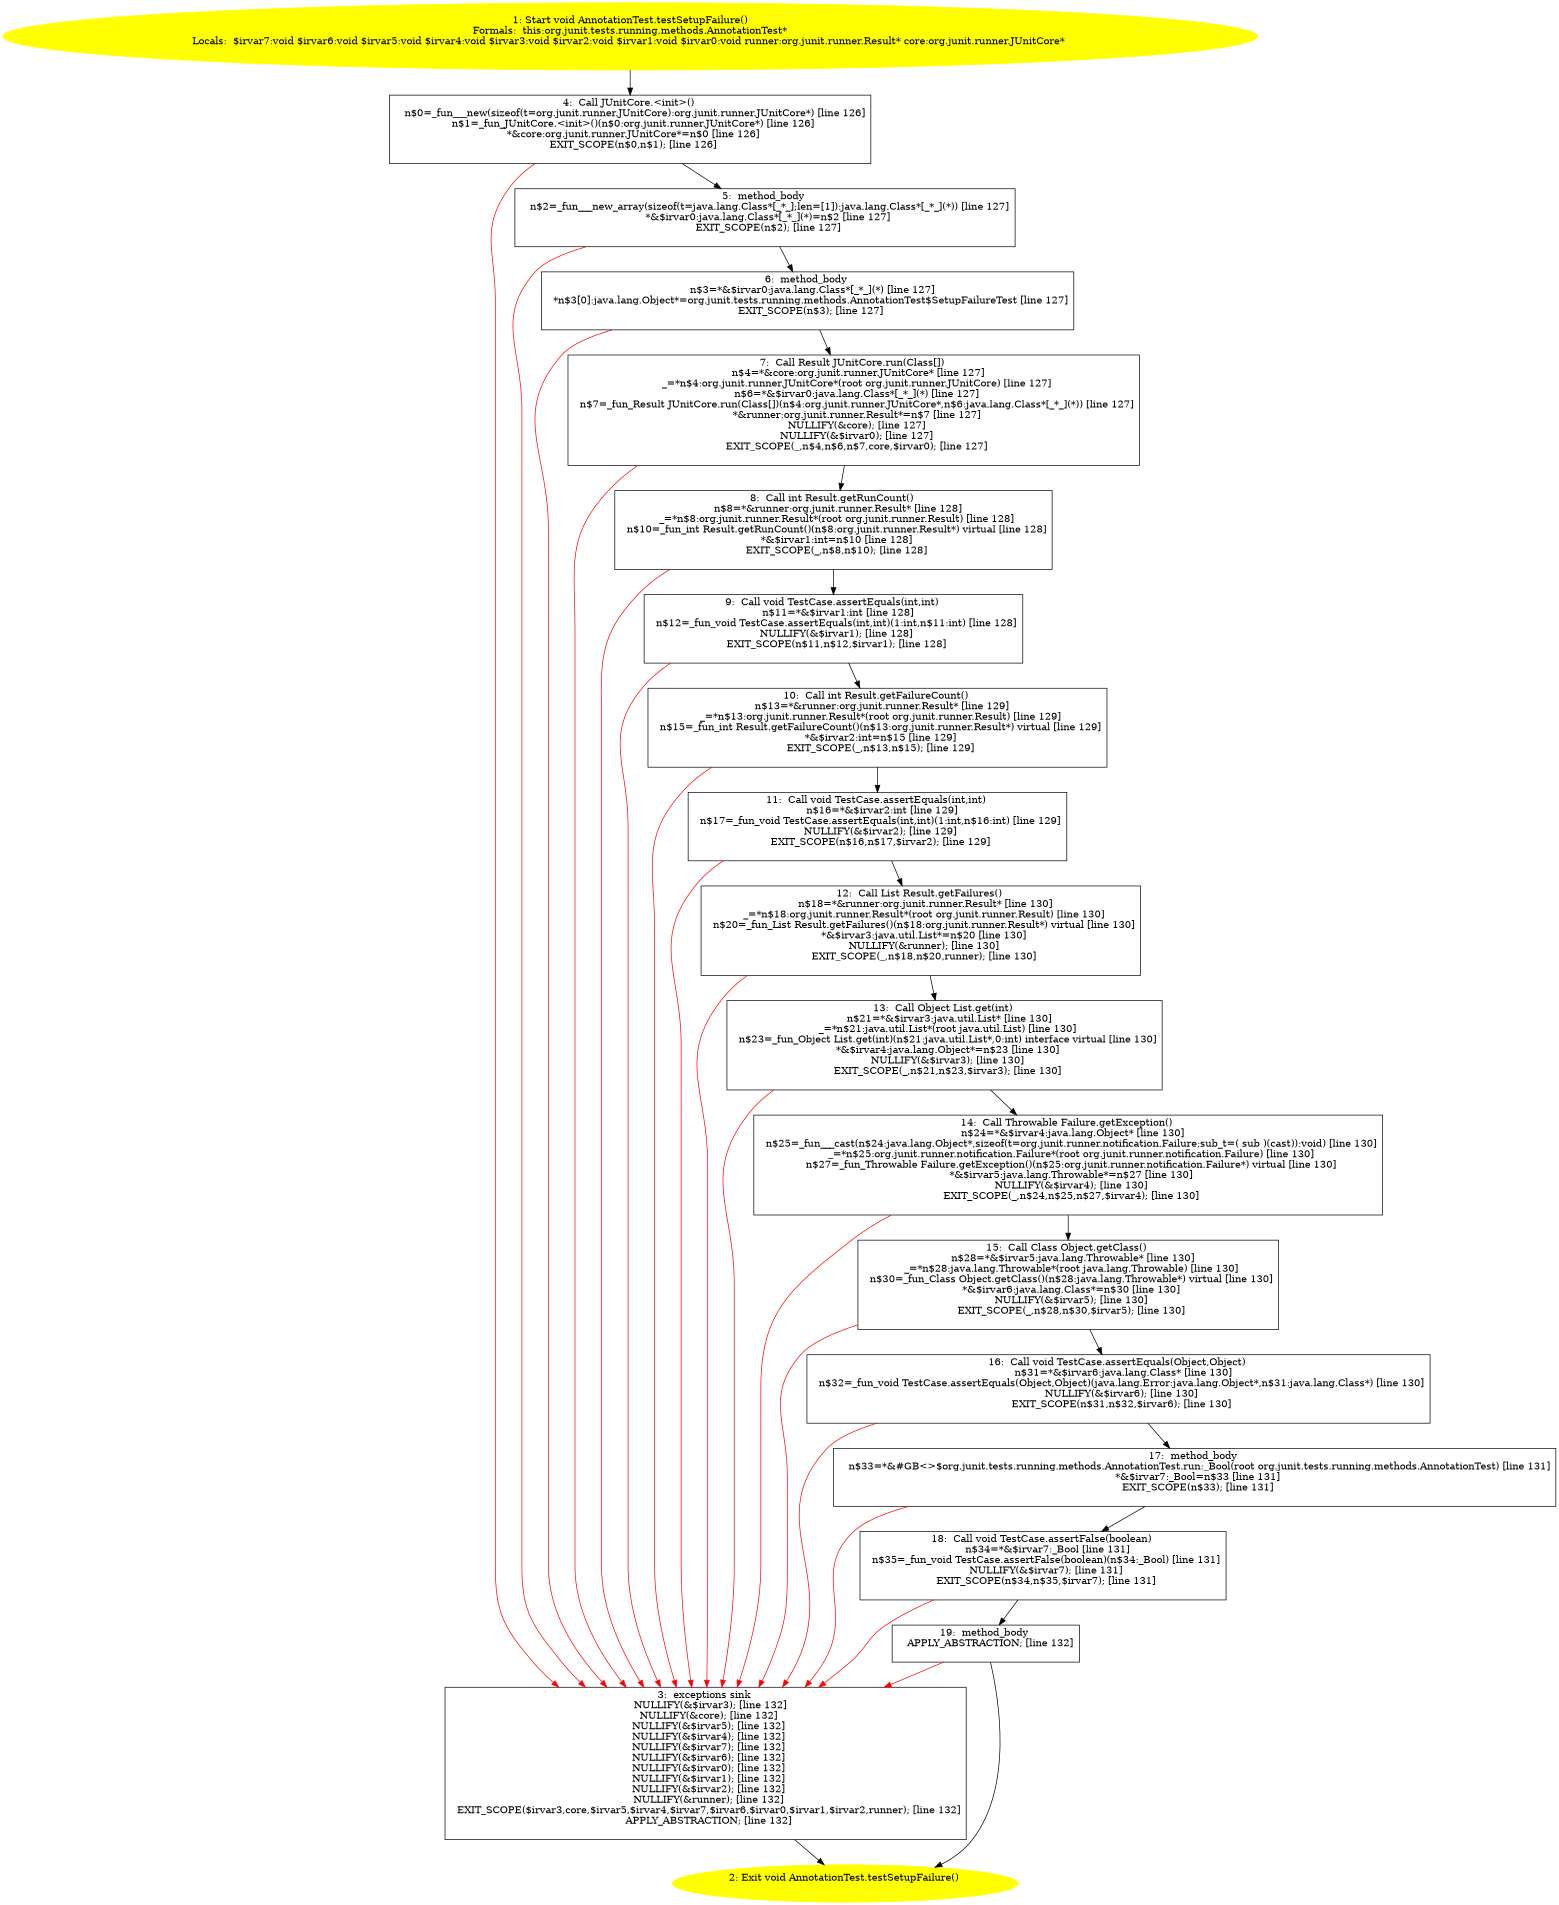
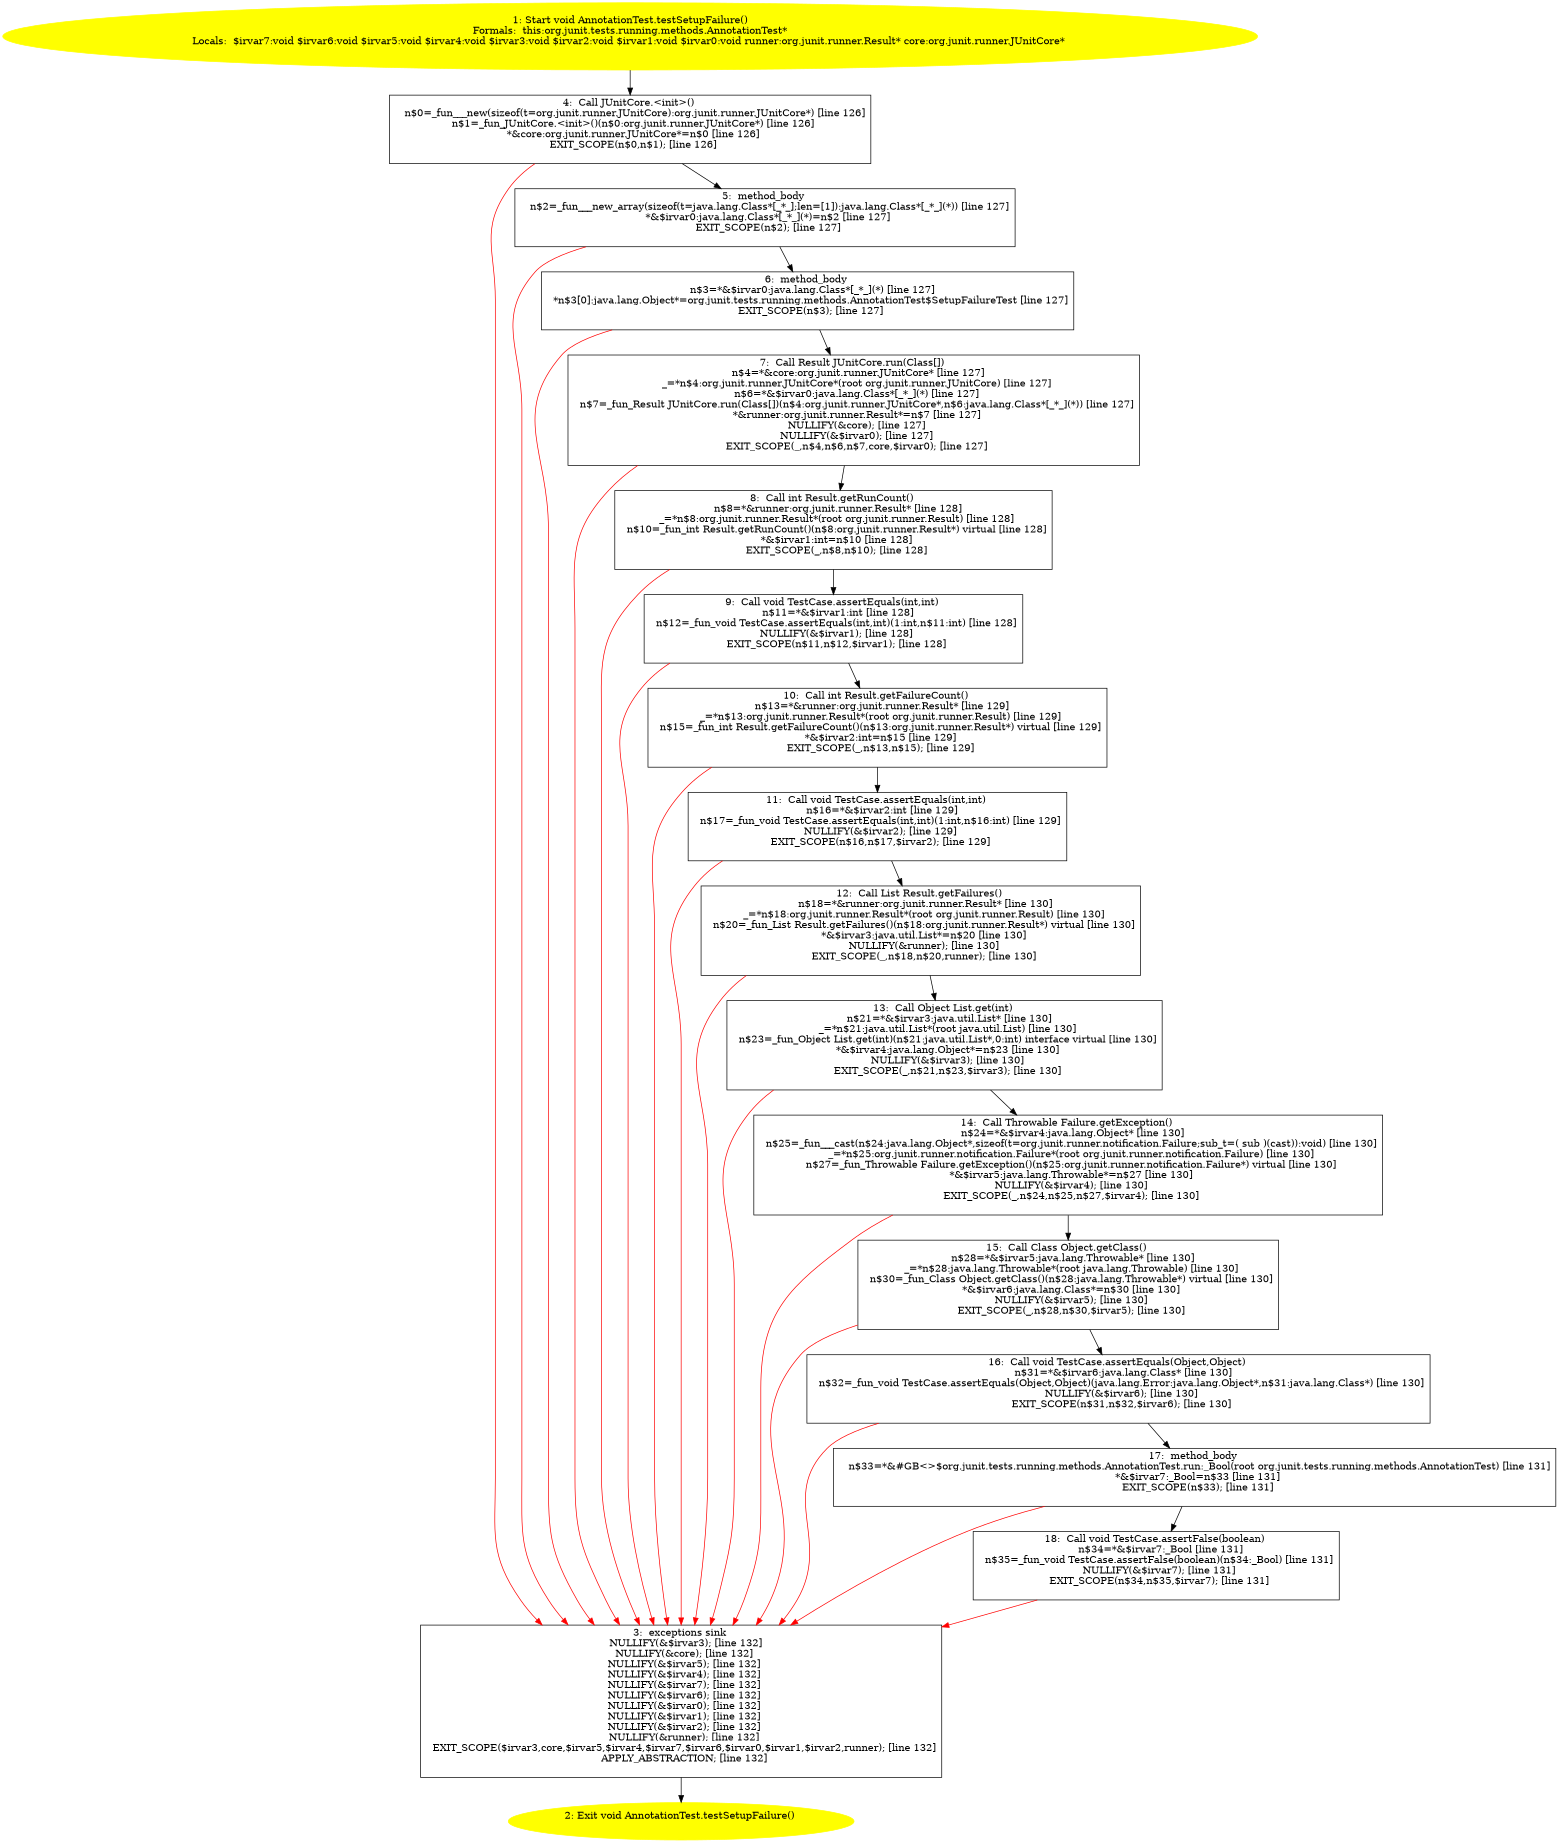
(986, 1644) -> none
